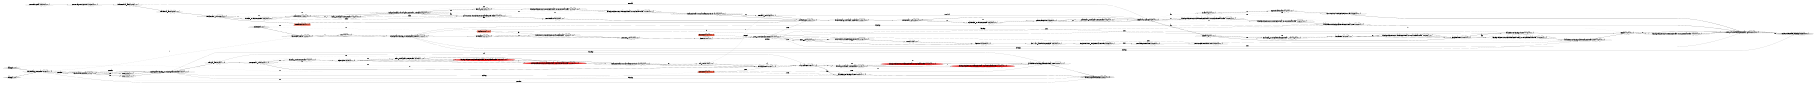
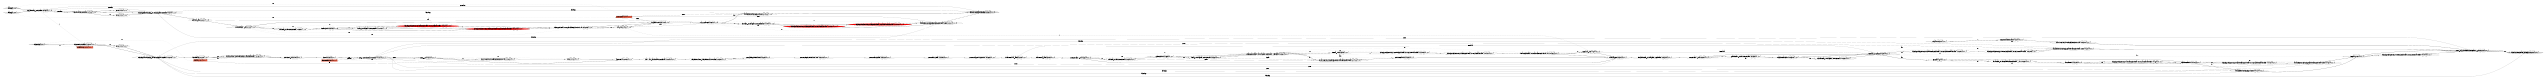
(767, 39) -> (372, 60)
(513, 55) -> (456, 20)
none -> (880, 58)
